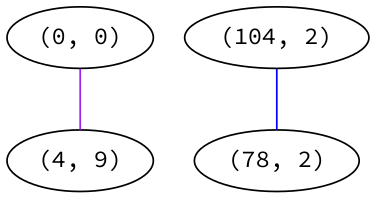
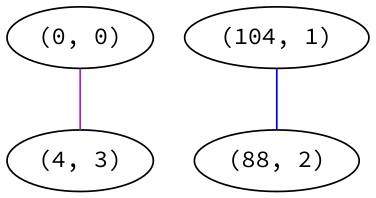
(277, 38) -> (277, 38)
(80, 161) -> (80, 161)
(277, 161) -> (277, 161)
